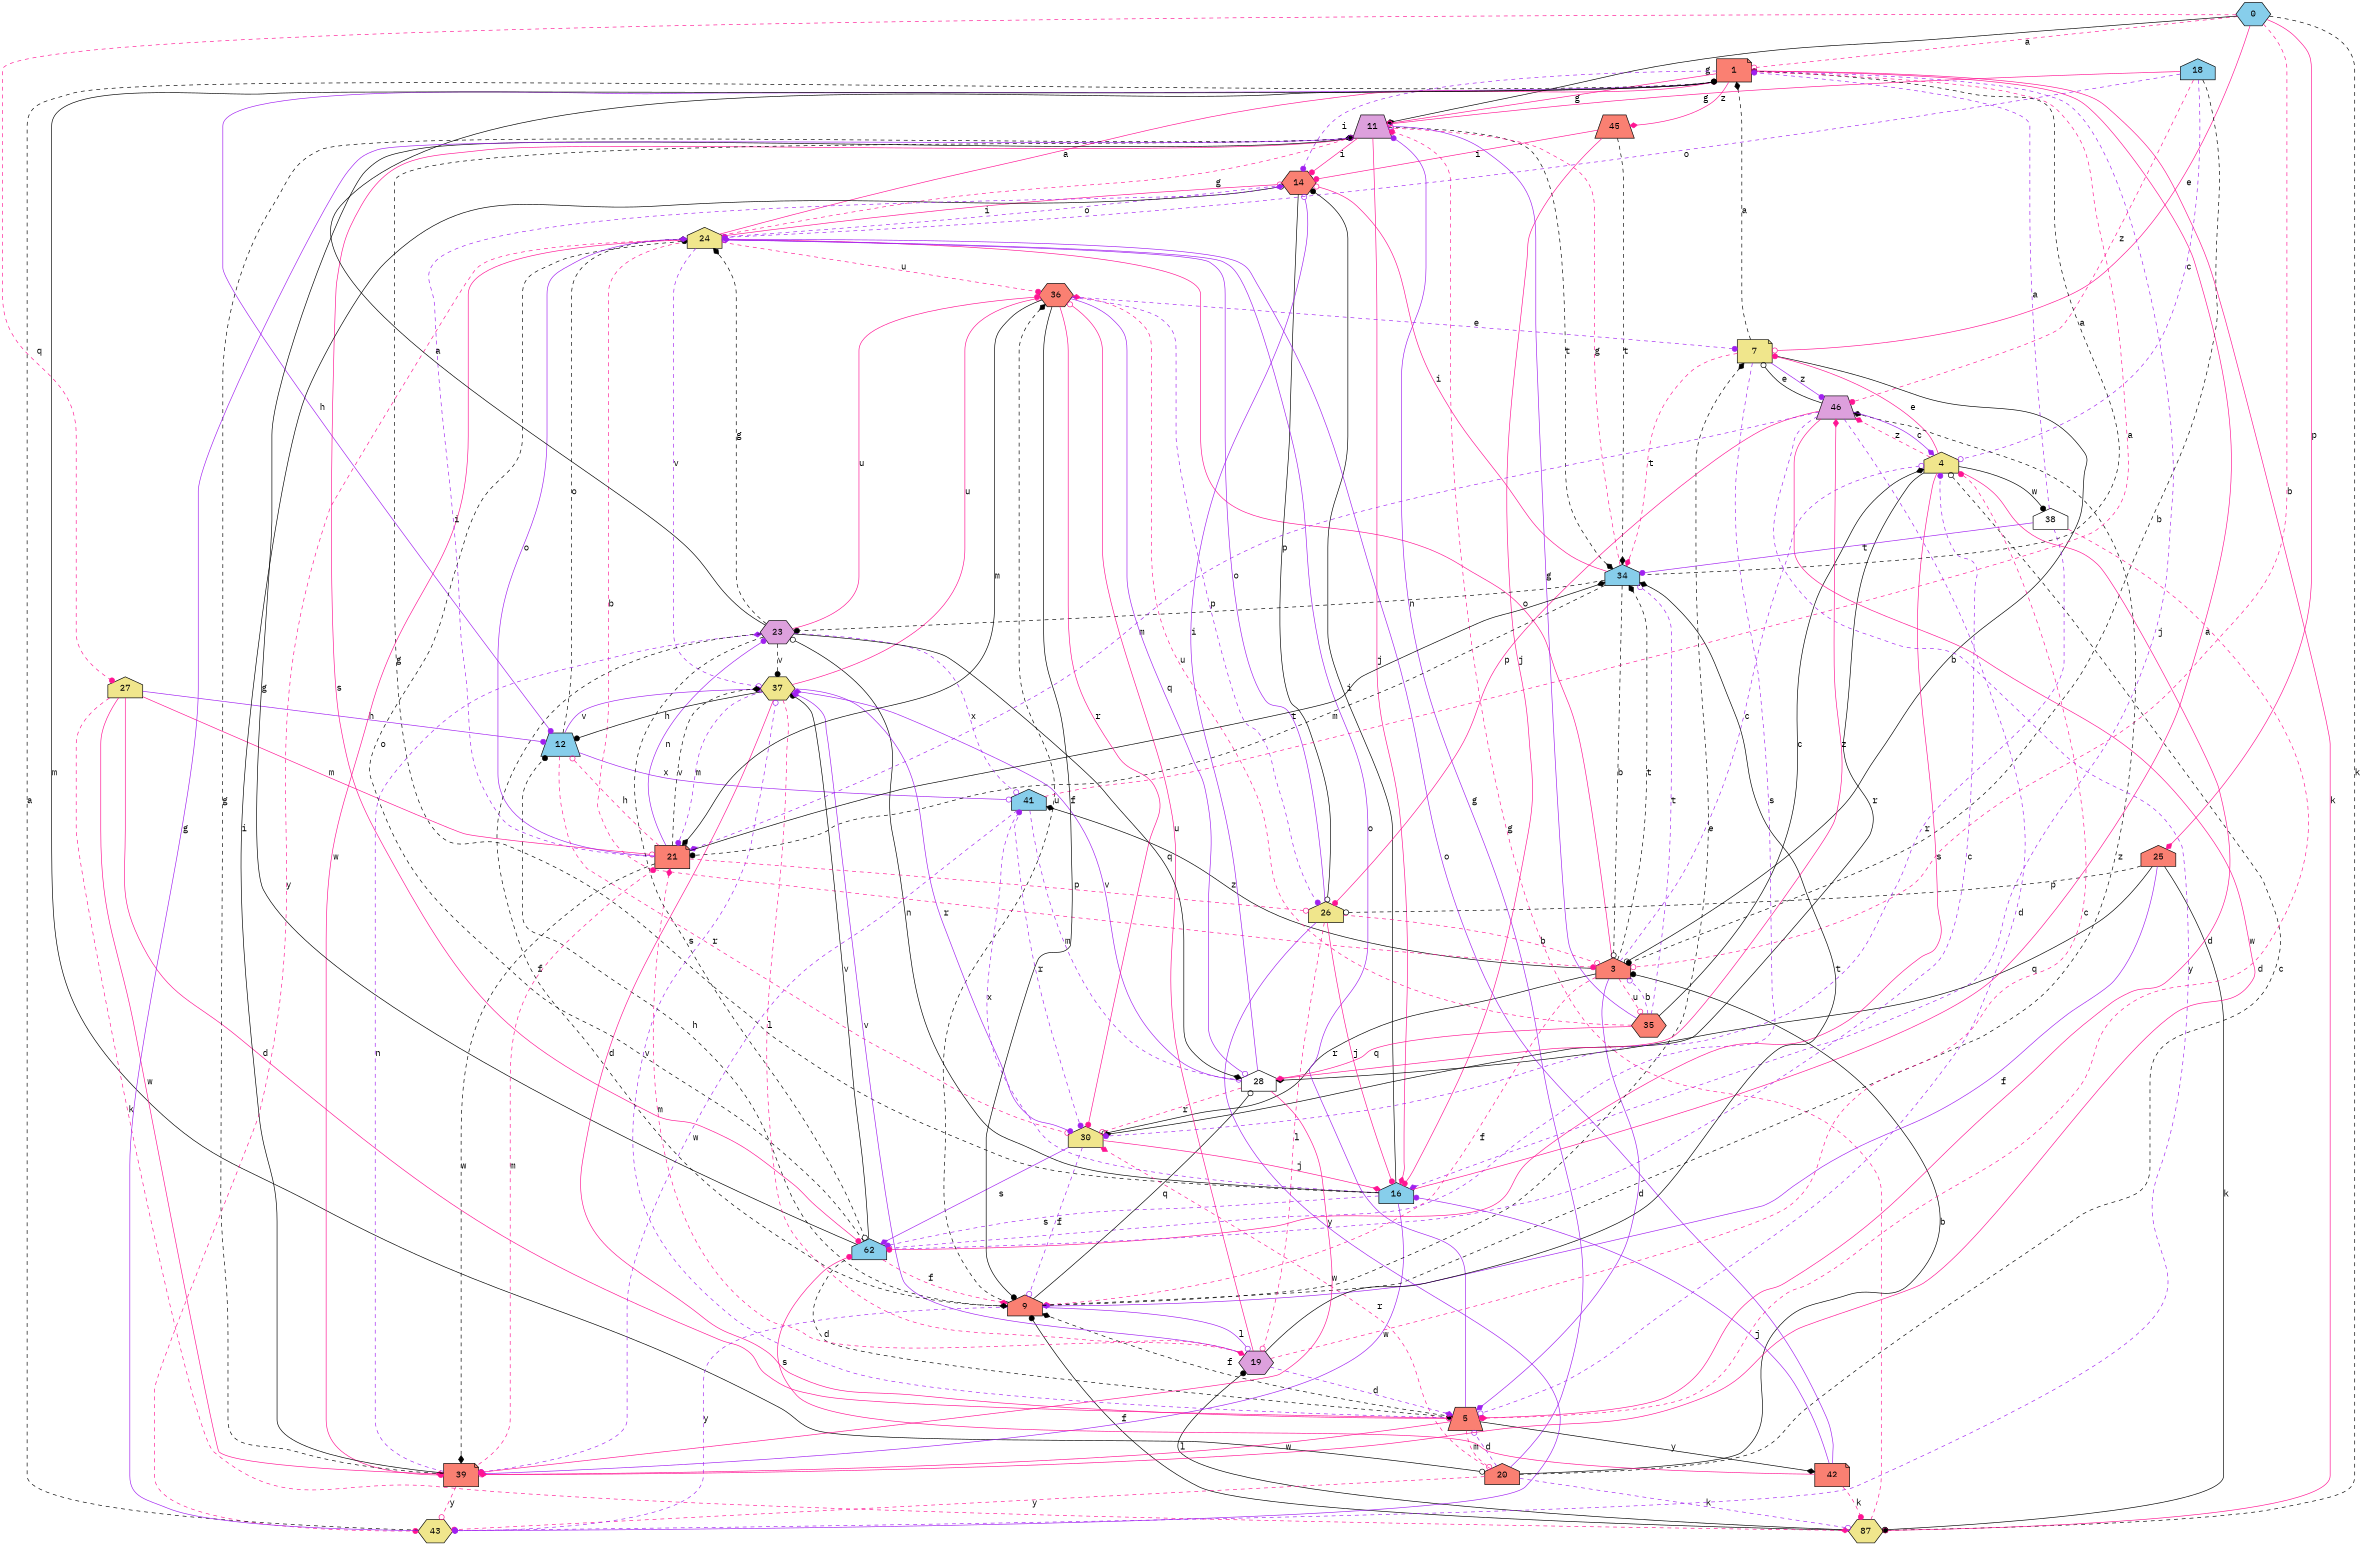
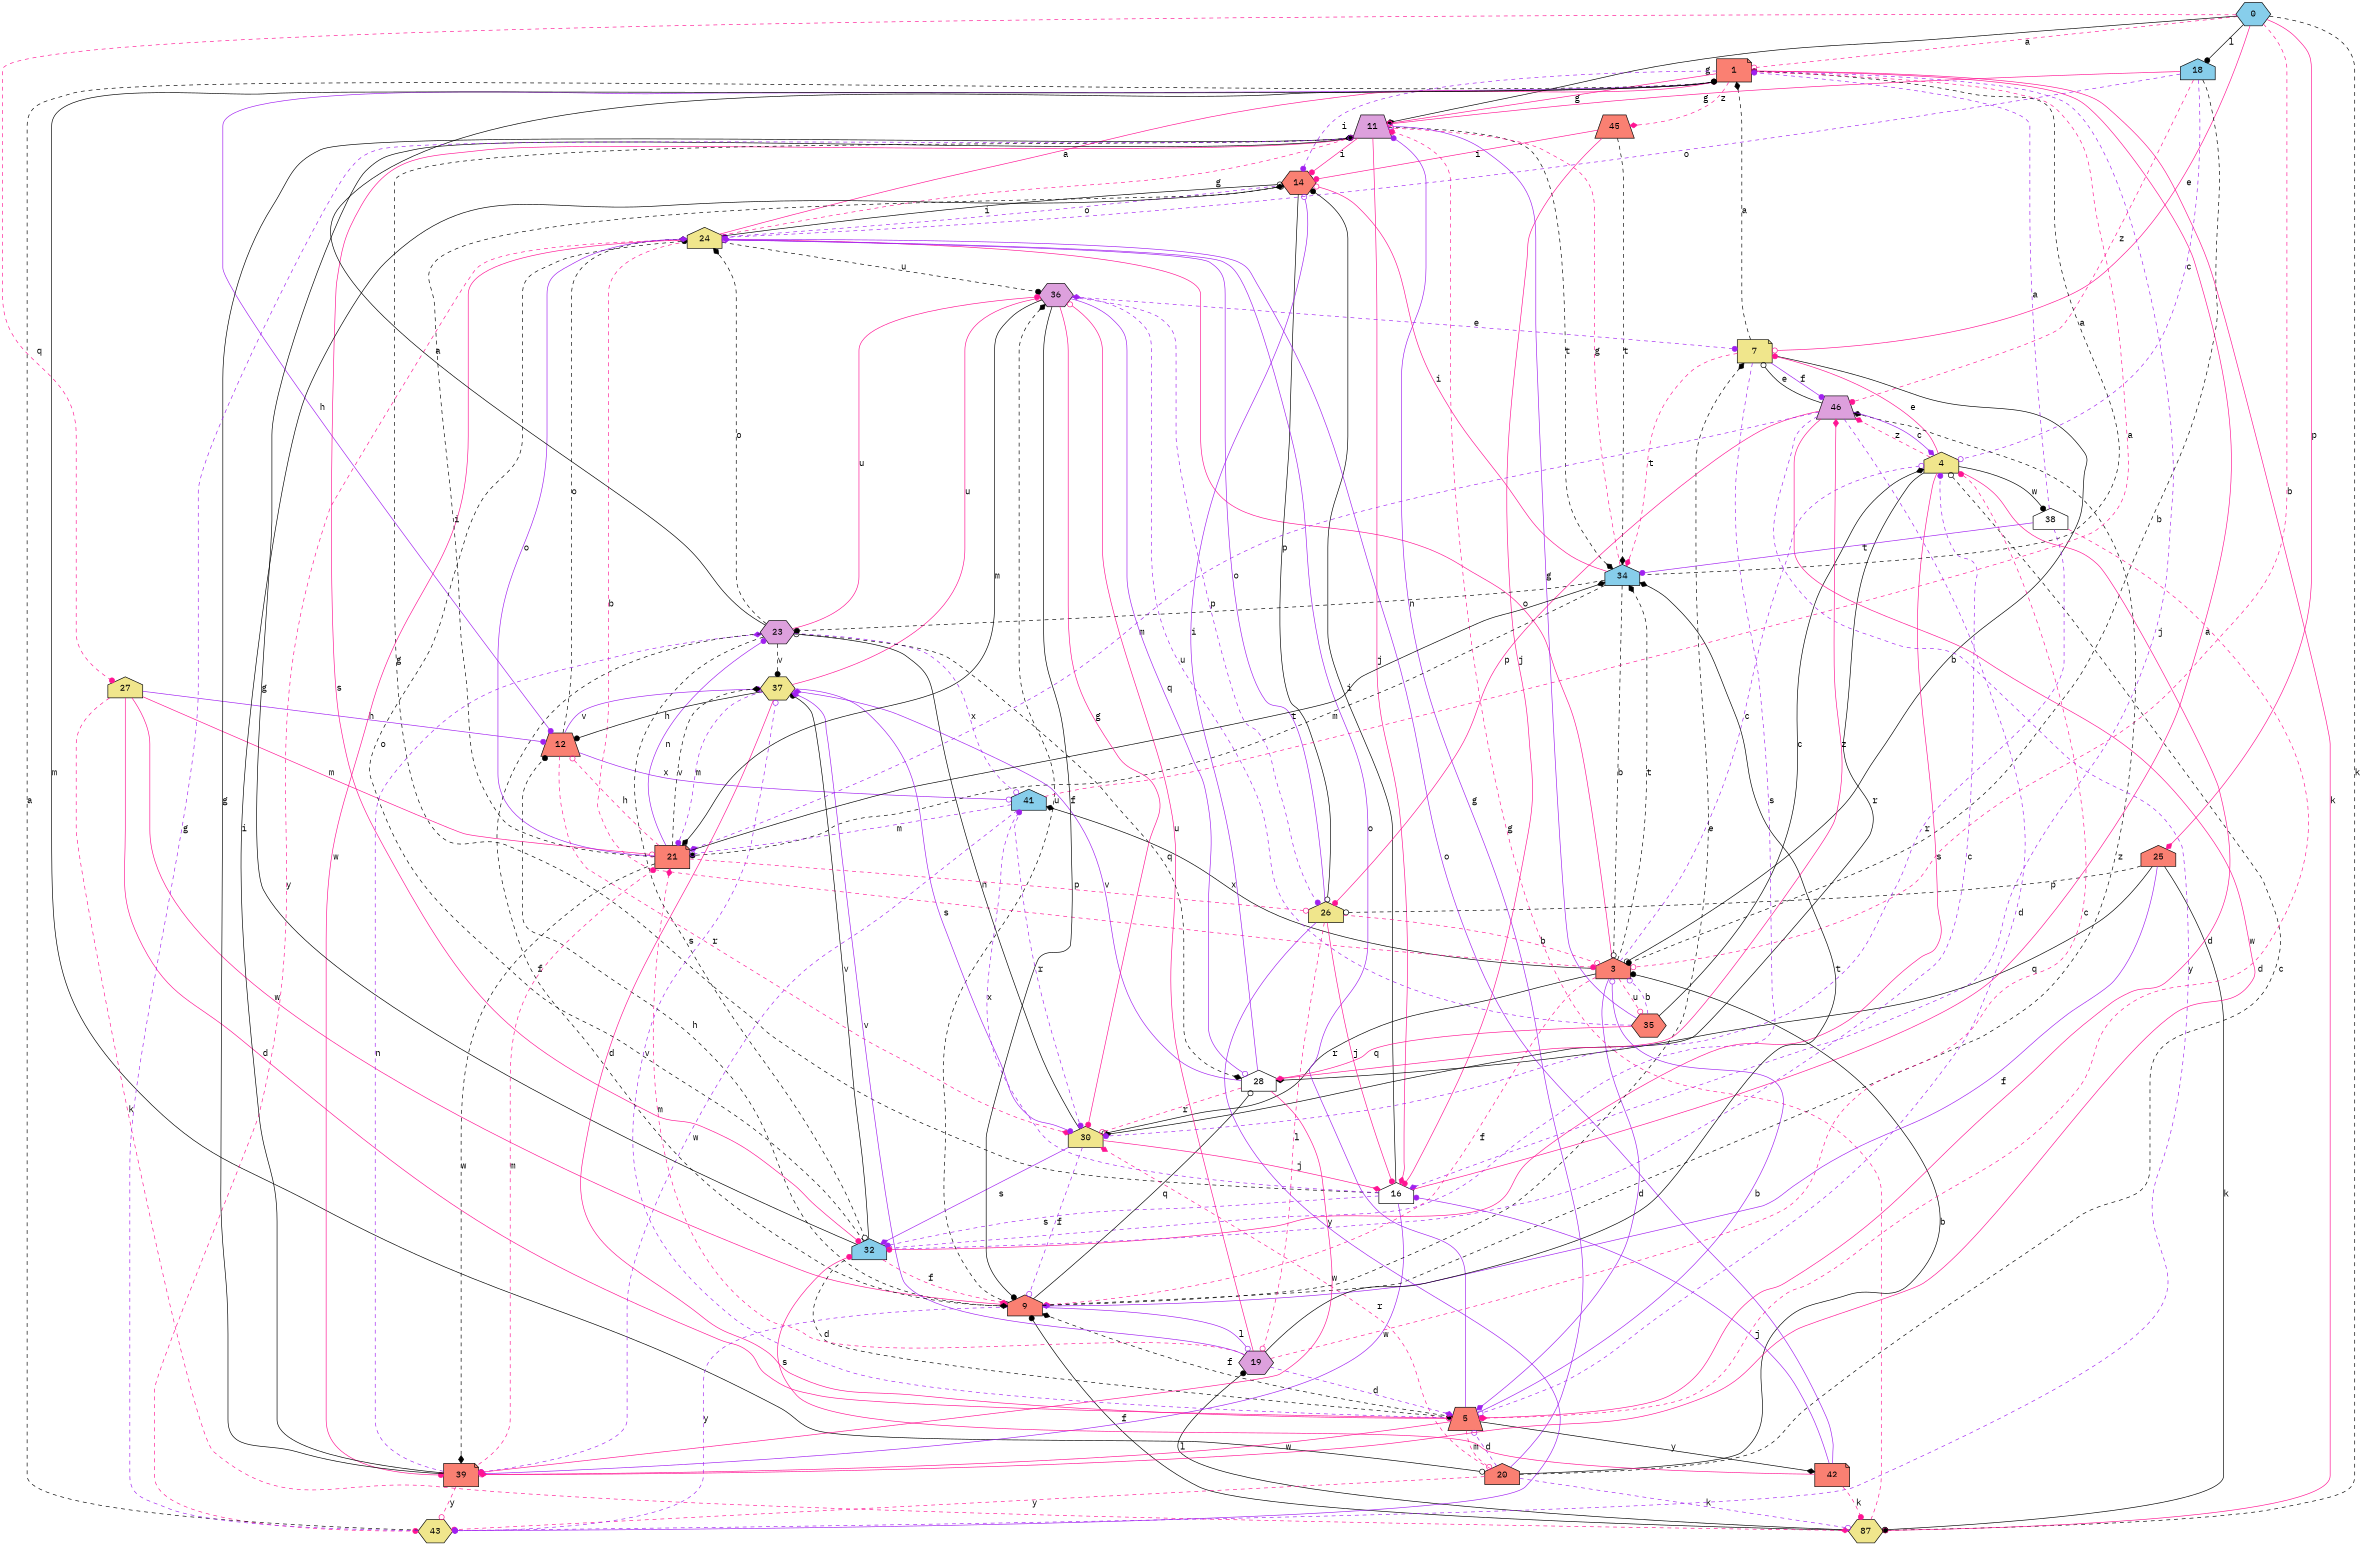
none -> (2226, 42)
(1689, 114) -> (1689, 114)
(971, 207) -> (971, 207)
(490, 239) -> (490, 239)
(879, 267) -> (879, 267)
(1056, 295) -> (1056, 295)
(223, 373) -> (223, 373)
(1803, 379) -> (1803, 379)
(739, 436) -> (739, 436)
(207, 459) -> (207, 459)
(674, 491) -> none
(1098, 717) -> (1098, 717)
(561, 745) -> (561, 745)
(1083, 770) -> (1083, 770)
(1252, 784) -> (1252, 784)
(1671, 796) -> none
(1234, 885) -> (1234, 885)
(946, 913) -> (946, 913)
(754, 972) -> (768, 980)
(1086, 986) -> (854, 831)
(934, 1045) -> (968, 841)
(164, 1182) -> (437, 1103)
(1396, 1194) -> (1396, 1194)
none -> (1743, 1201)
(781, 1206) -> none
(869, 1250) -> (869, 1250)
